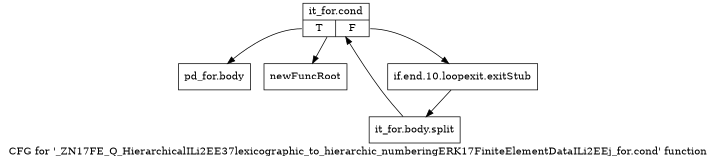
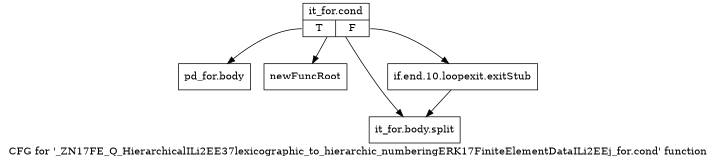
(375, 81) -> (370, 75)
